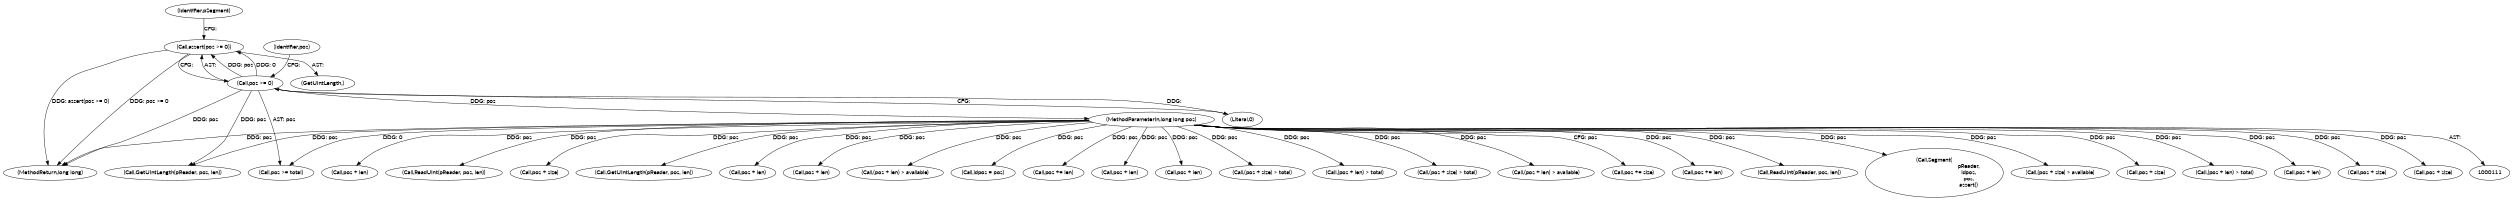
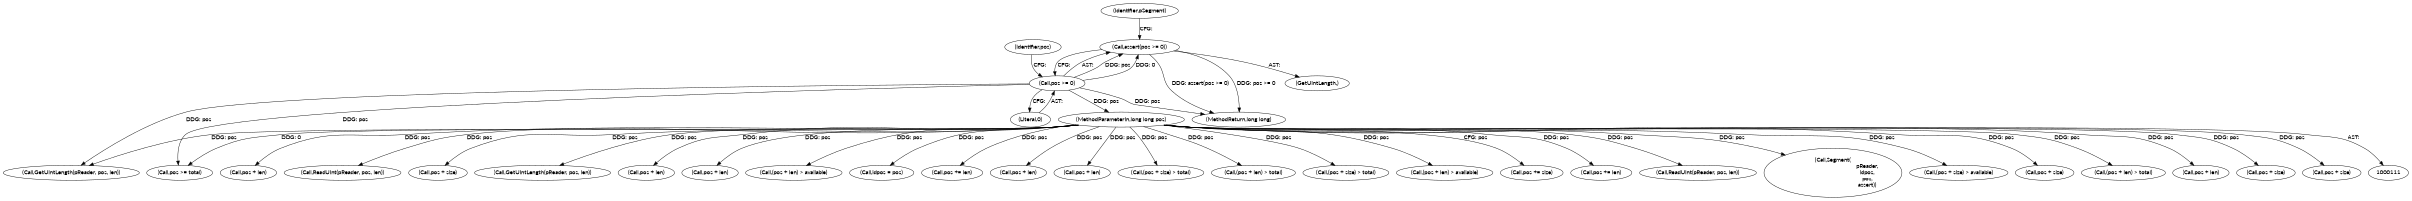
(1175, 101) -> (1058, 101)
(284, 120) -> (355, 120)
(318, 132) -> none
